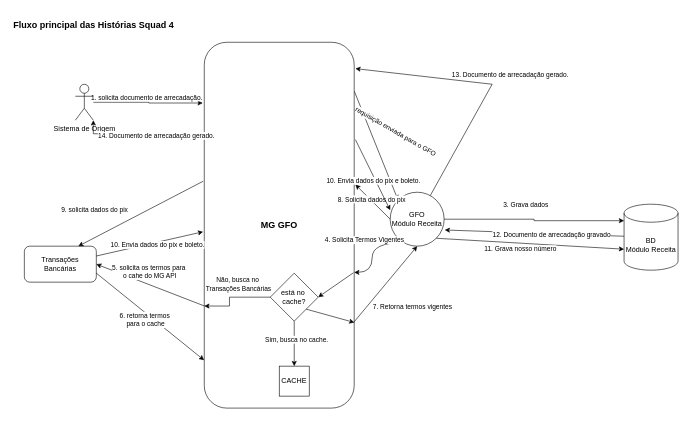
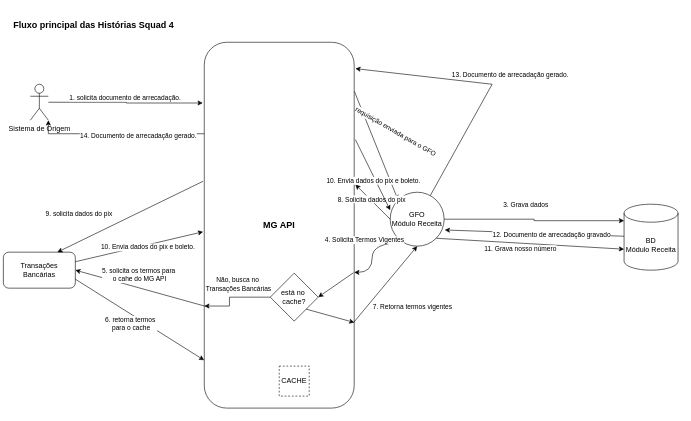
(84, 102) -> (39, 102)
(279, 225) -> (279, 225)
(60, 264) -> (39, 270)
(294, 339) -> none
(294, 381) -> (294, 381)
